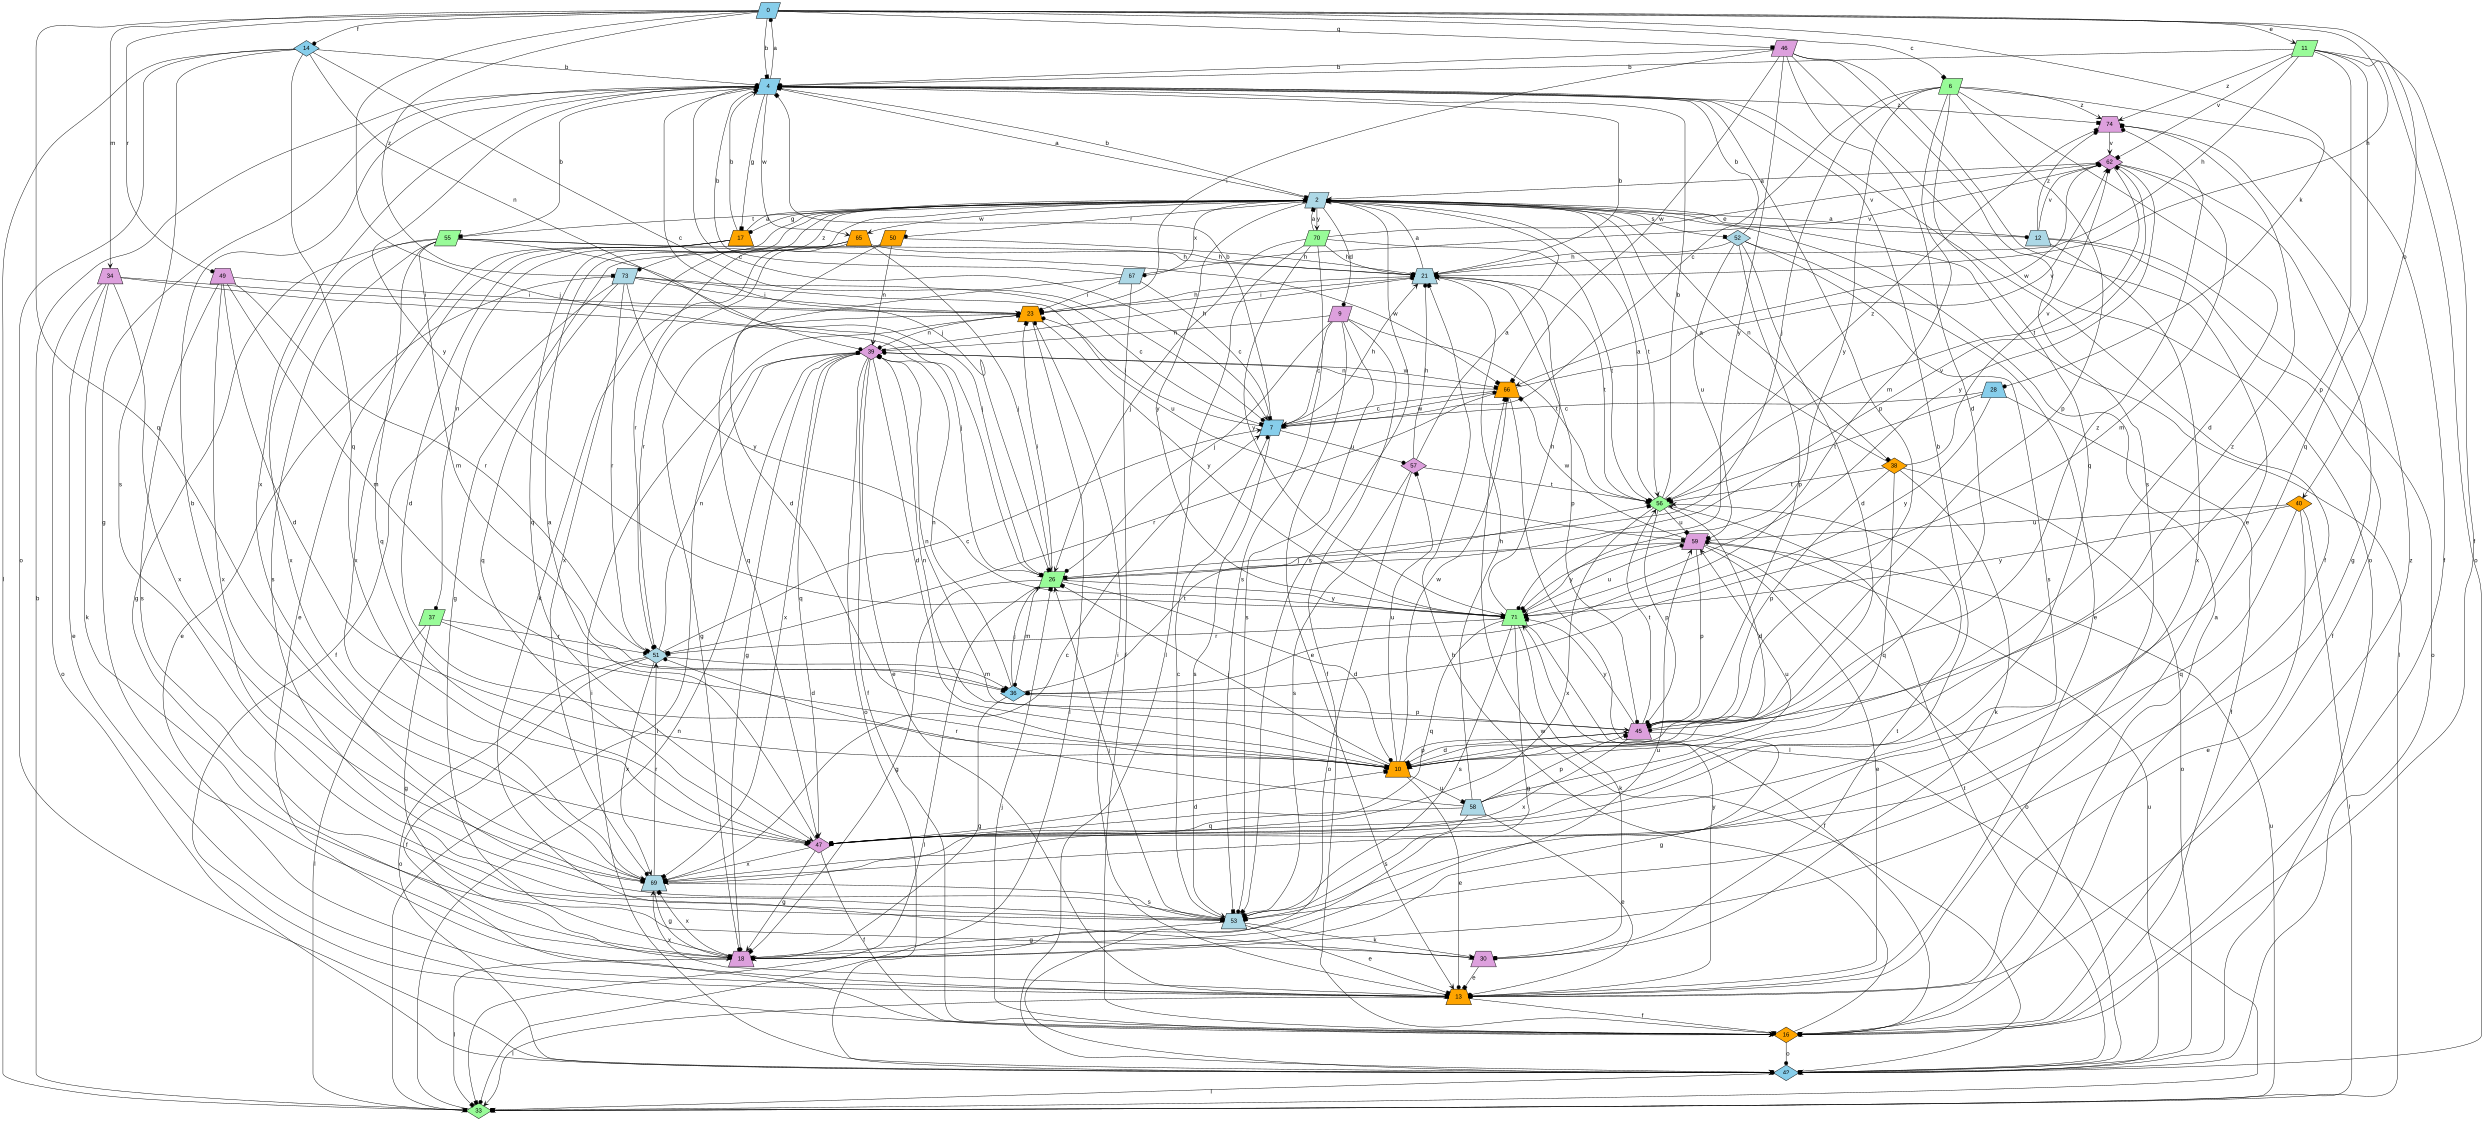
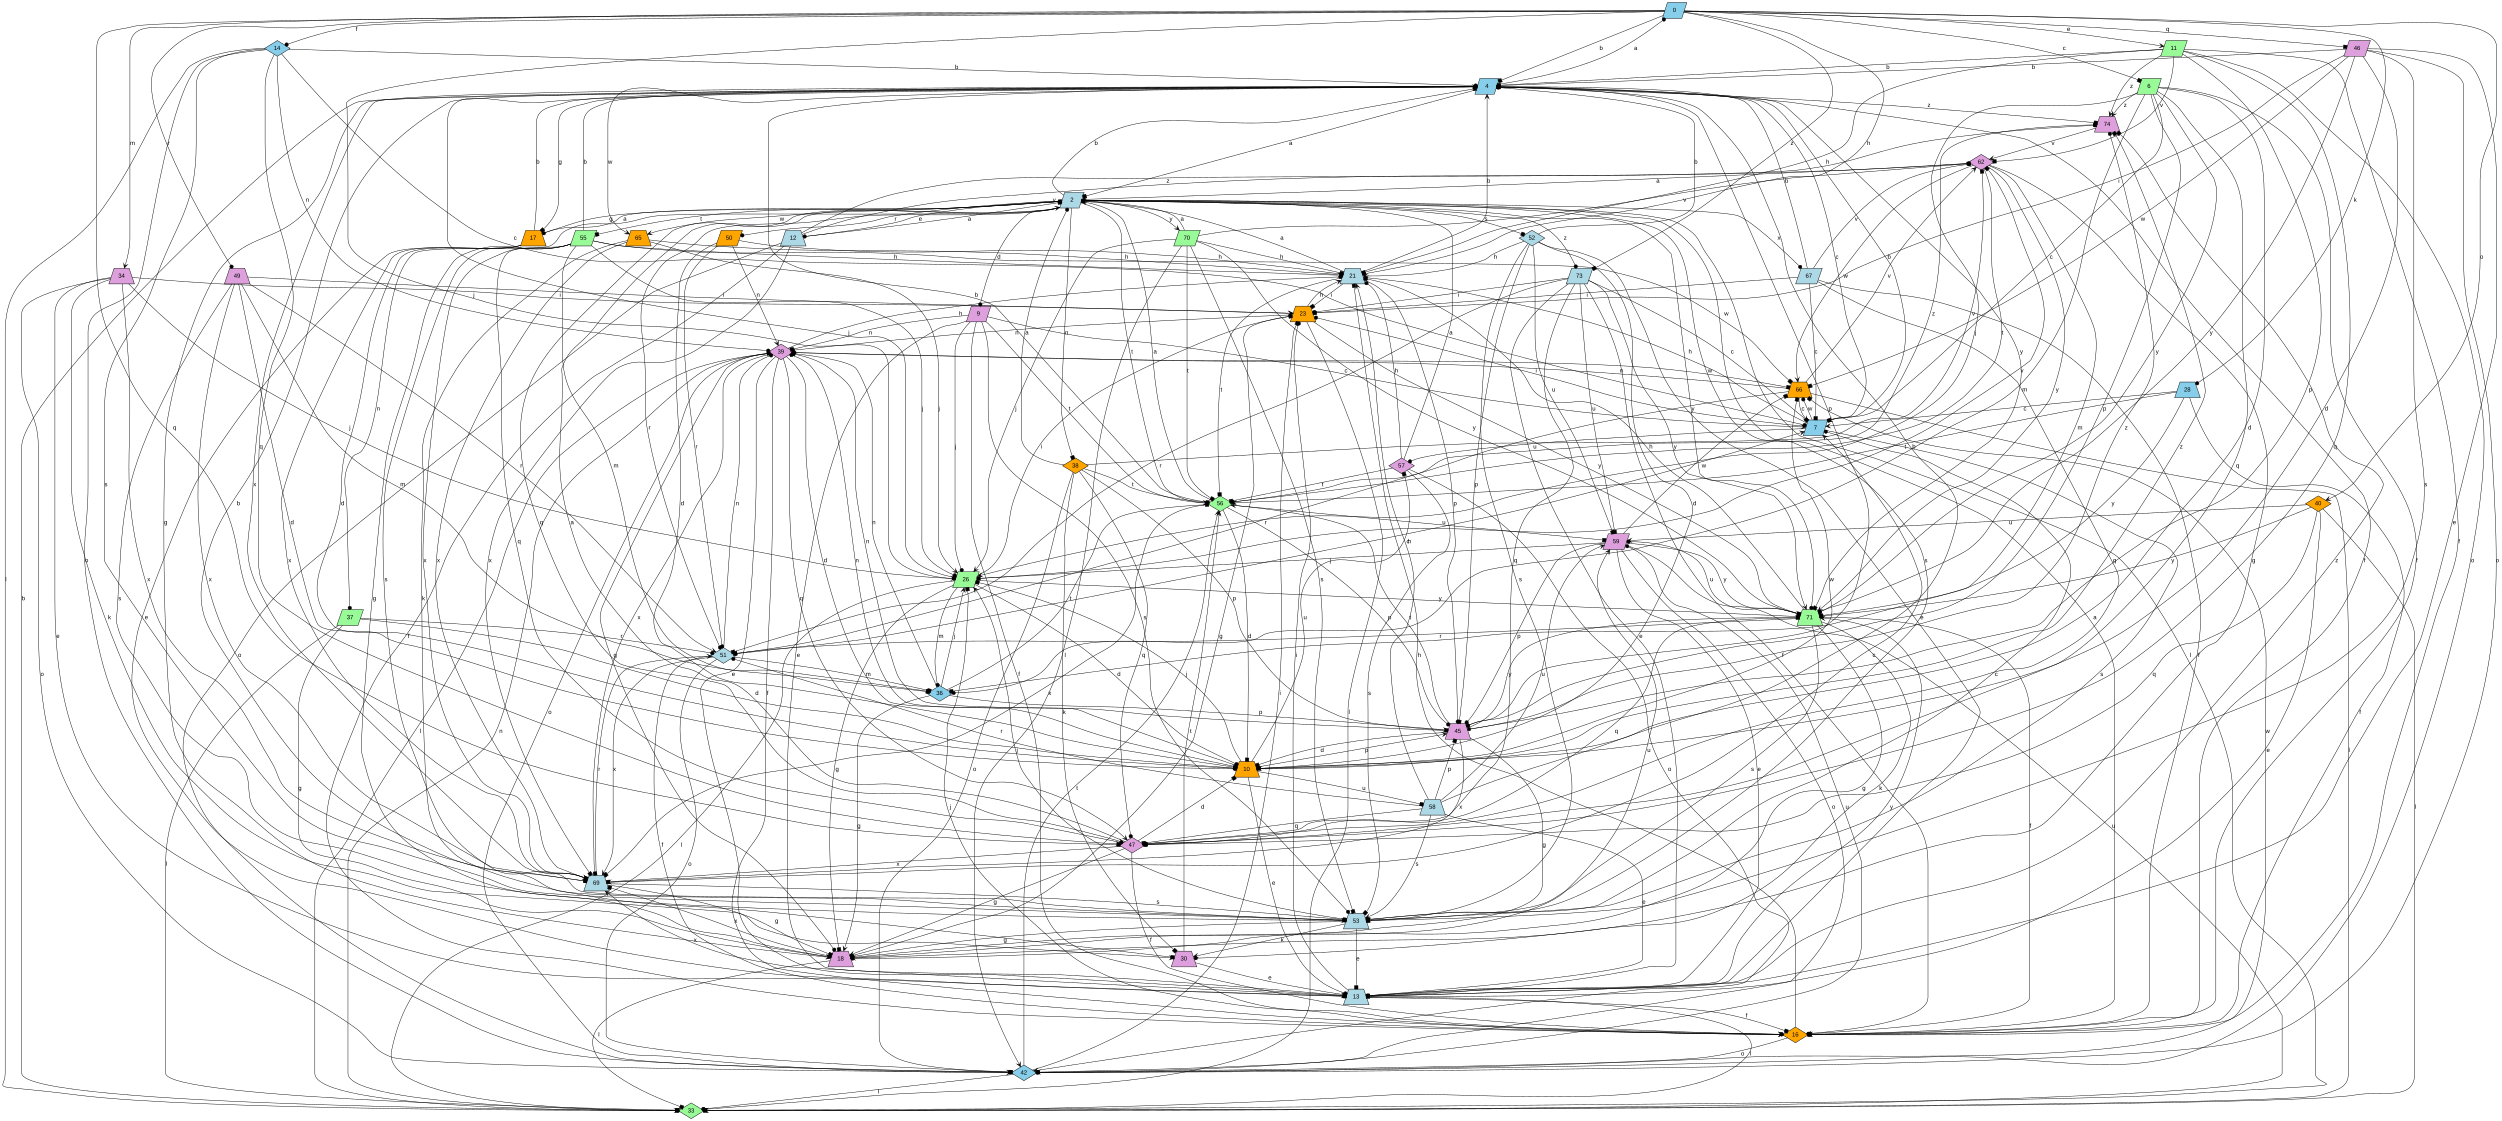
(458, 559) -> none
(1459, 997) -> (1356, 997)
